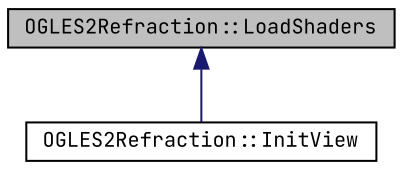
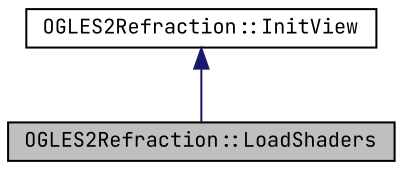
(201, 96) -> (201, 96)
